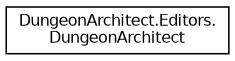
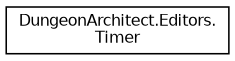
(118, 30) -> (118, 30)
